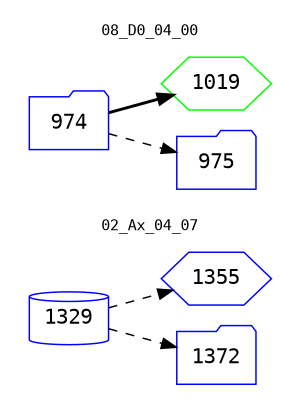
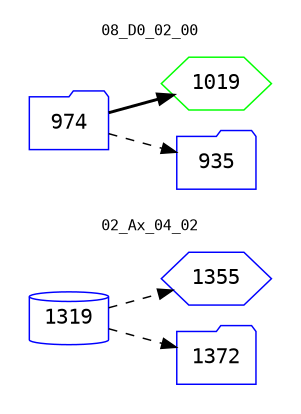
(150, 32) -> (150, 32)
(216, 163) -> (216, 163)
(150, 227) -> (150, 227)
(69, 318) -> (69, 318)
